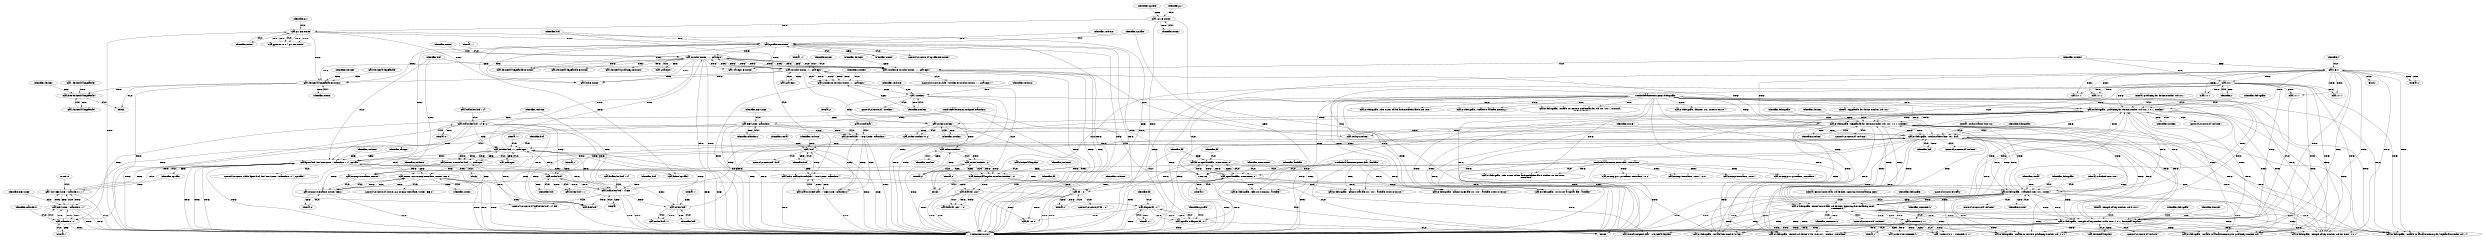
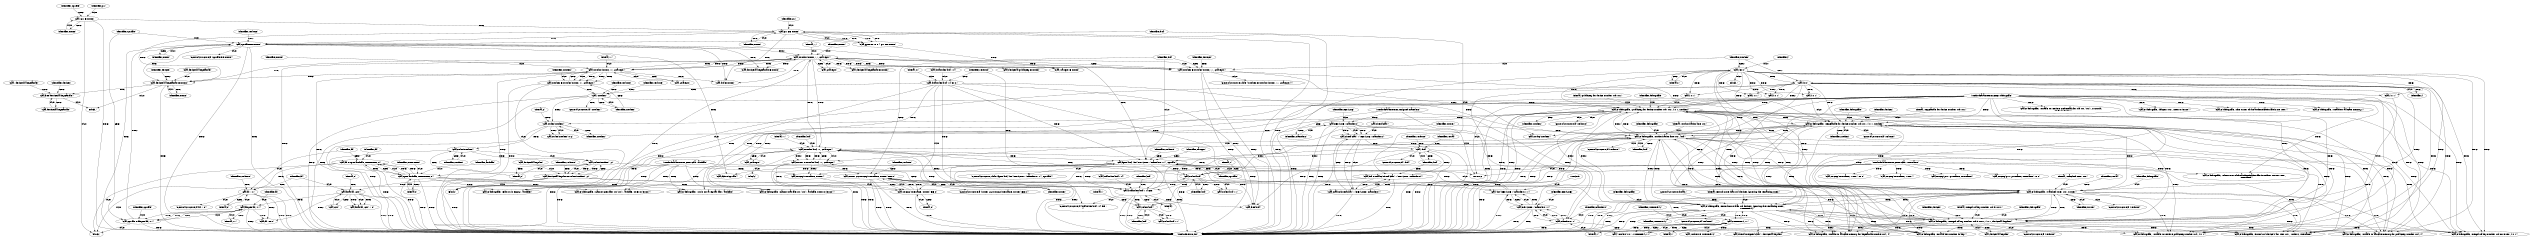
(768, 63) -> (973, 57)
(905, 102) -> (593, 102)
(449, 128) -> (764, 86)
(363, 176) -> (808, 176)
none -> (334, 207)
